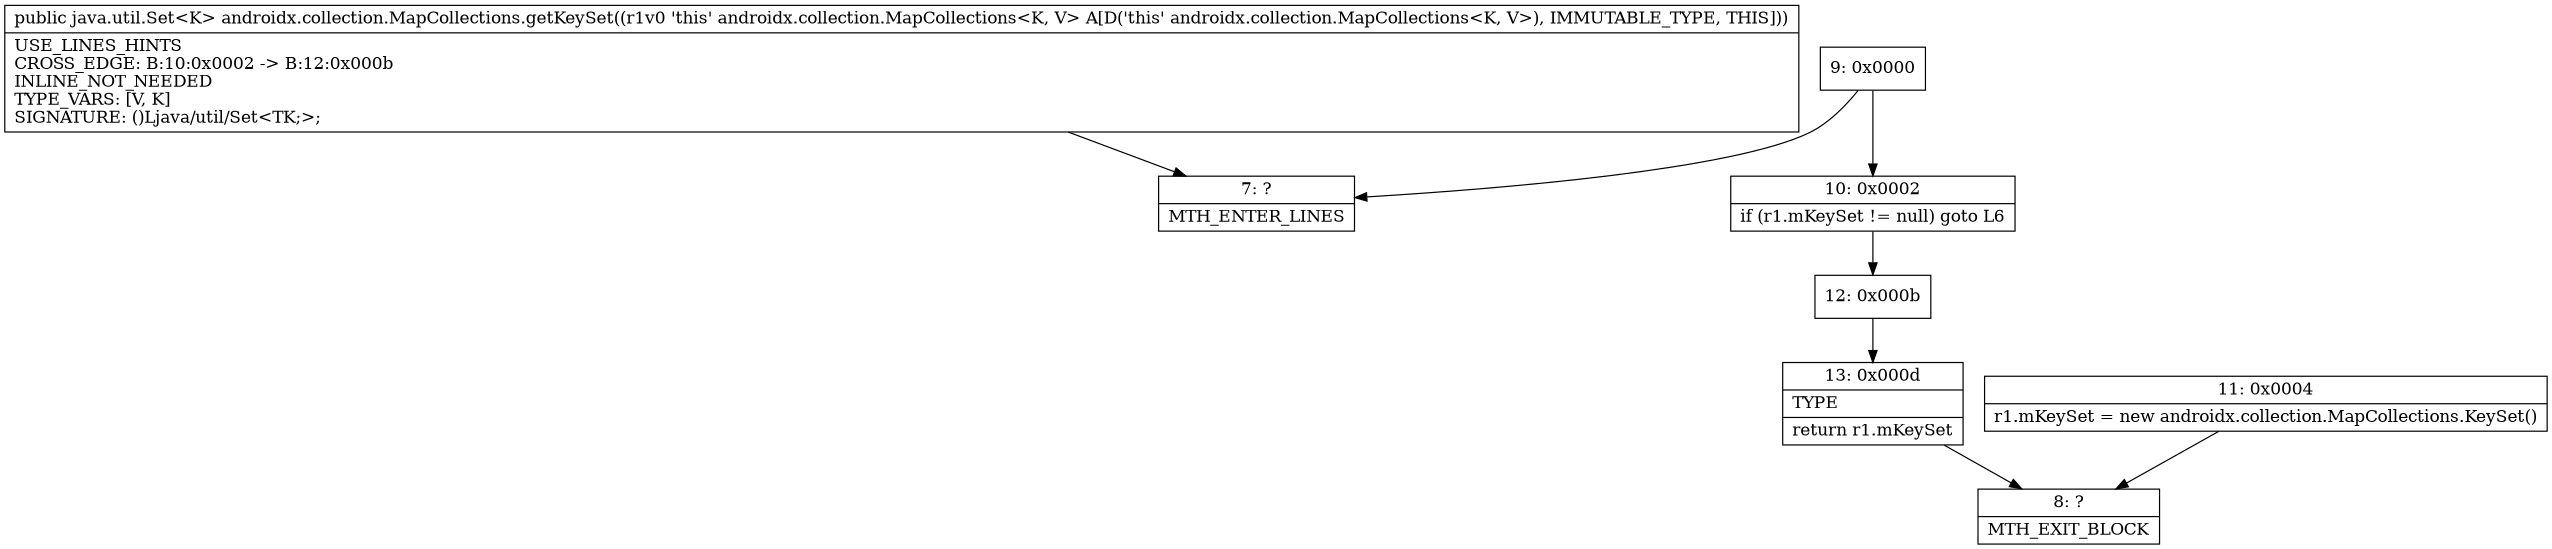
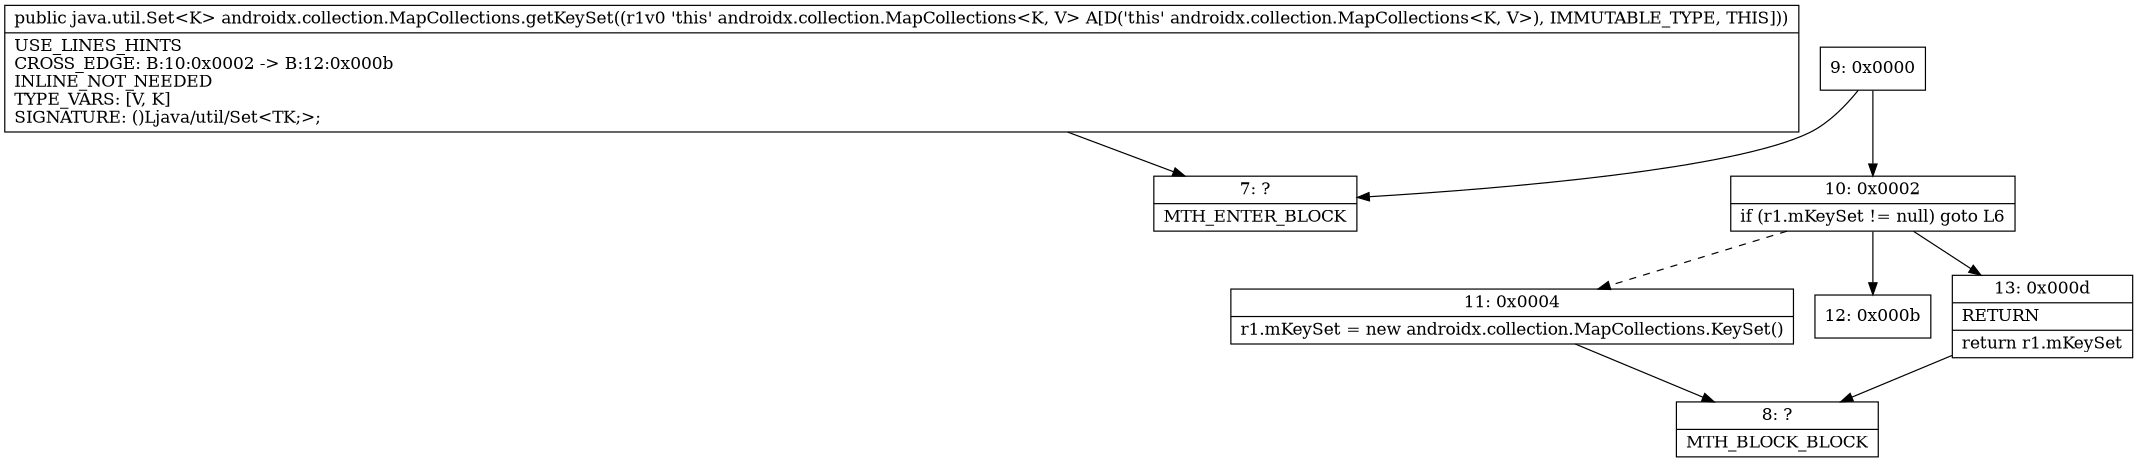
(1257, 217) -> (1255, 217)
none -> (1698, 258)
(1873, 335) -> (1942, 250)
(1816, 403) -> (2001, 316)
(2069, 530) -> (1777, 443)
